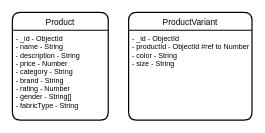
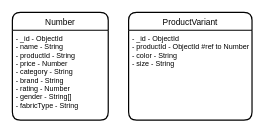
(60, 22) -> (60, 22)
(44, 38) -> (44, 38)
